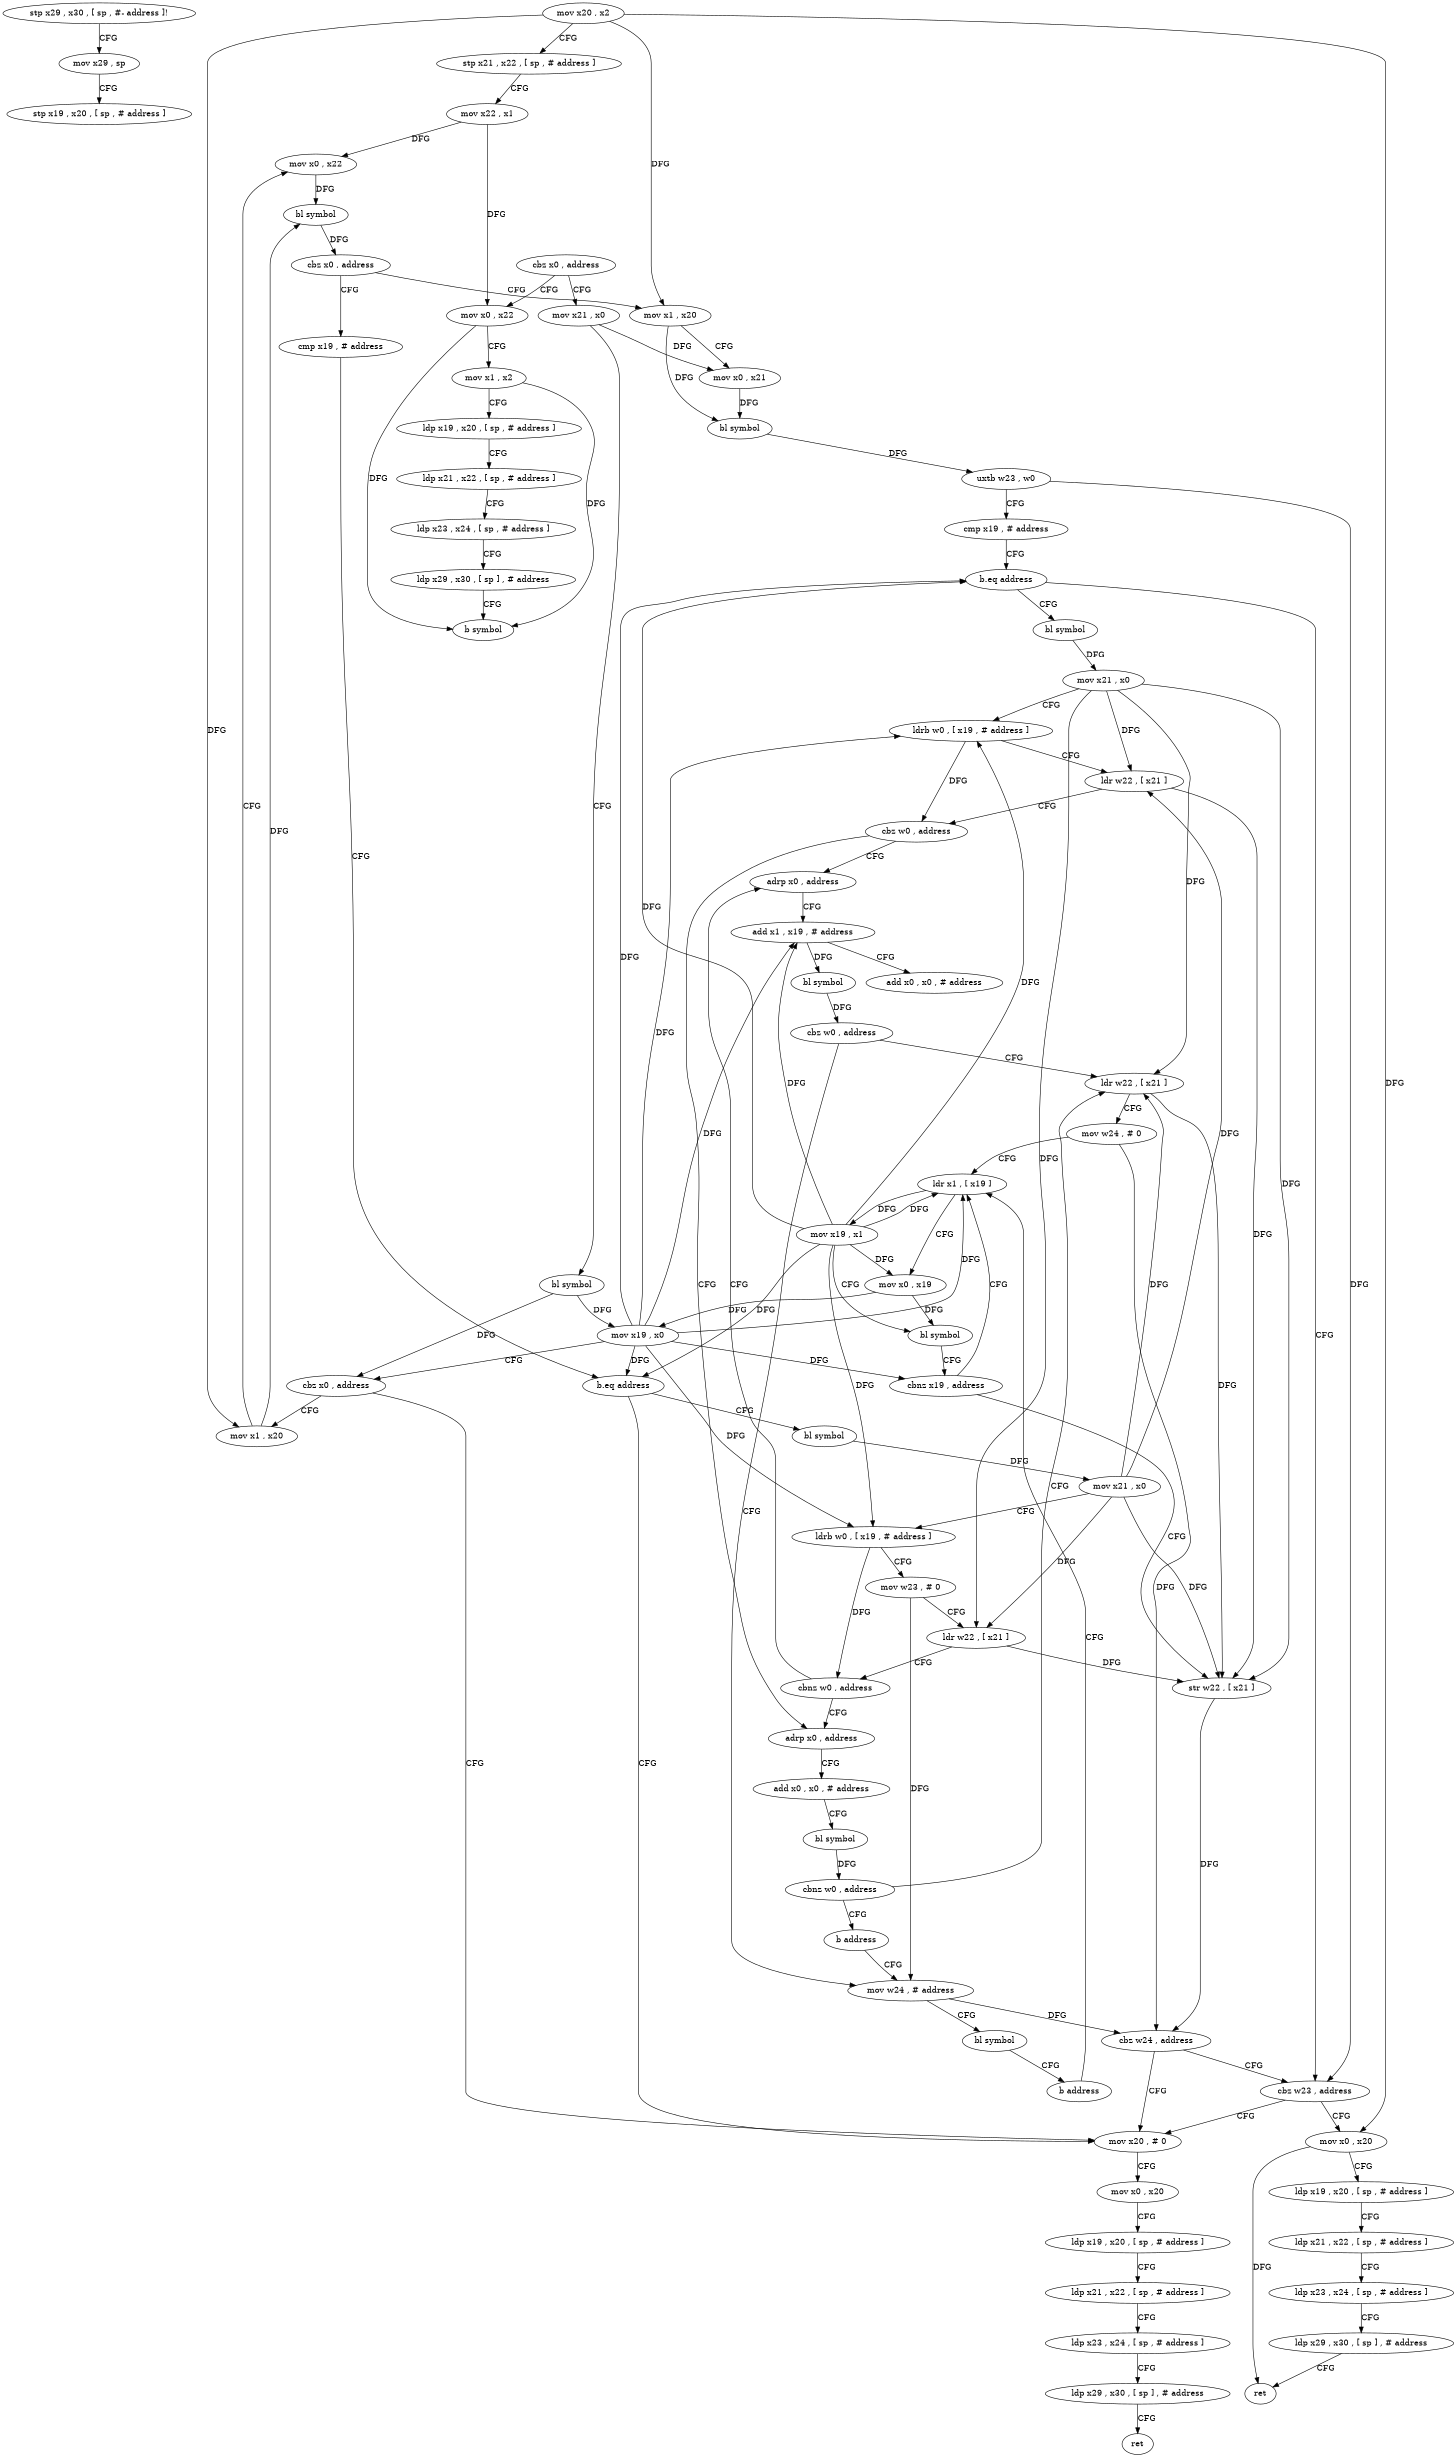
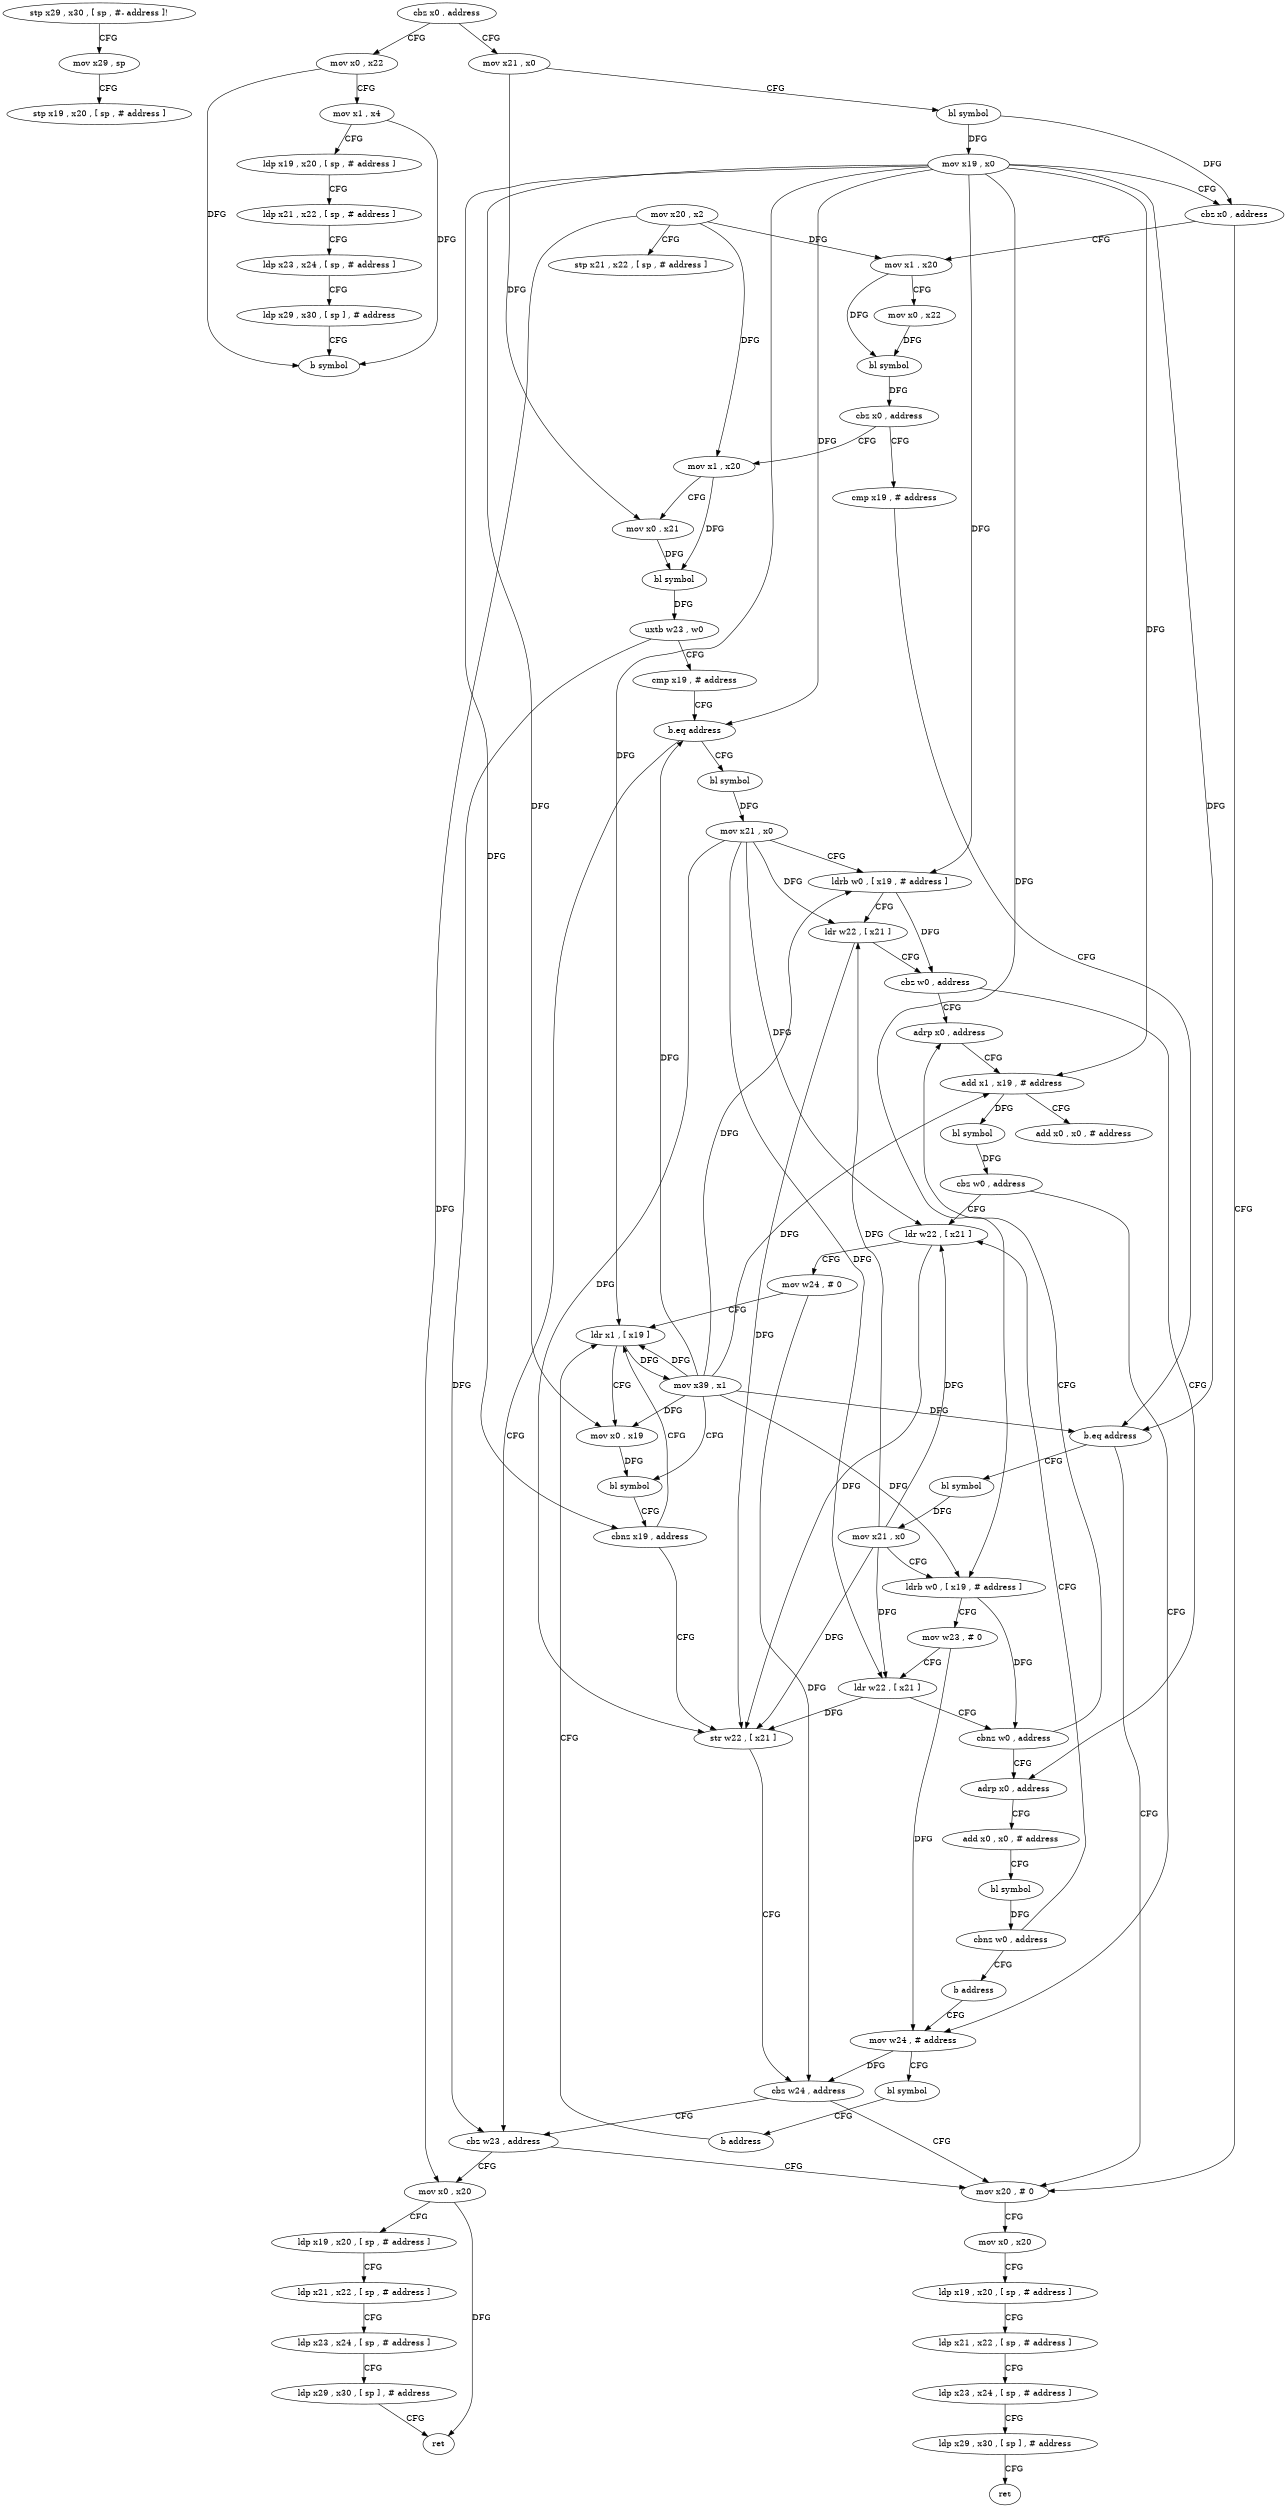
(487, 114) -> none
(489, 378) -> (357, 114)
(837, 1235) -> (700, 1386)
(769, 1301) -> (511, 607)
(1210, 1865) -> (772, 1915)
